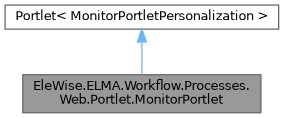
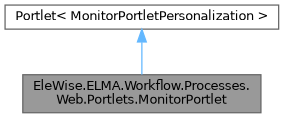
(142, 94) -> (142, 94)
